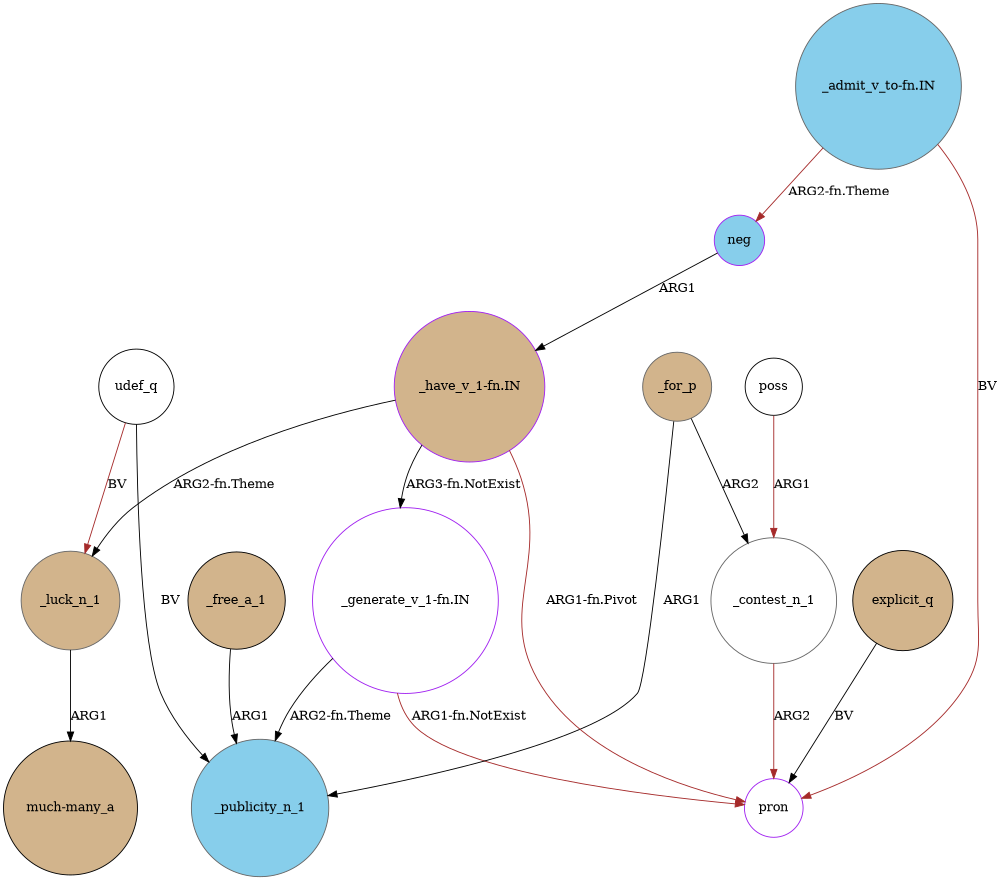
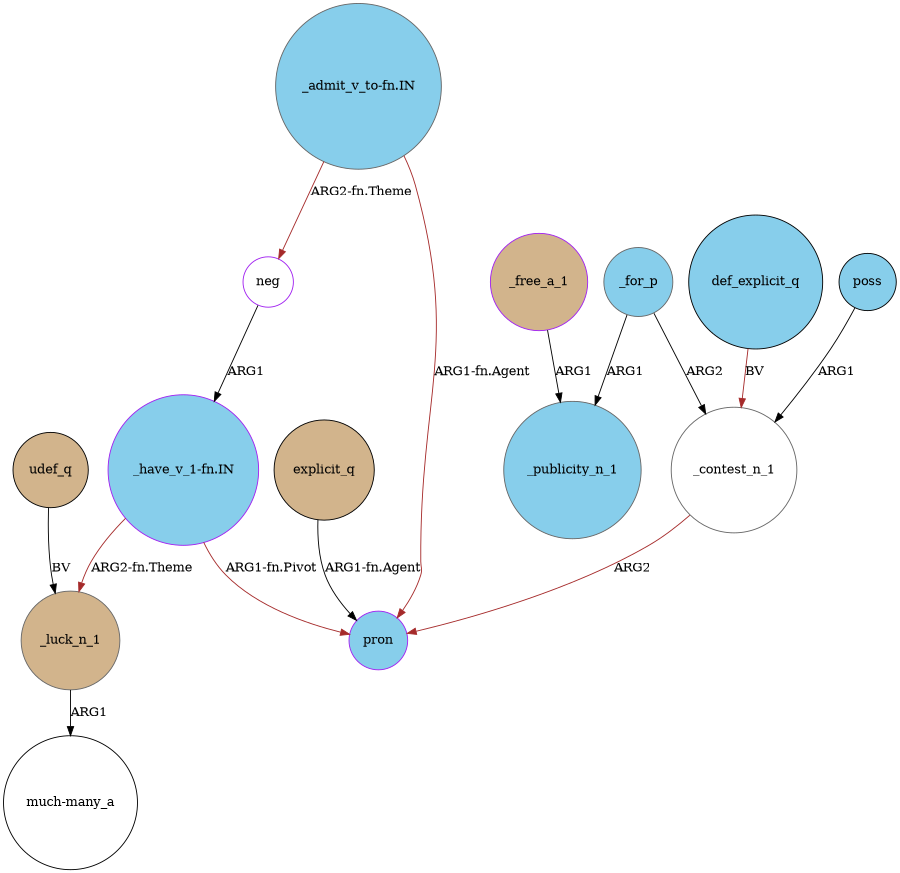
(739, 240) -> (268, 282)
none -> (756, 282)
(136, 387) -> (51, 470)
(470, 387) -> (183, 470)
(677, 387) -> (638, 282)
(774, 387) -> (868, 282)
(987, 387) -> (482, 372)
(233, 450) -> (100, 548)
(774, 472) -> (821, 363)
(107, 484) -> (49, 546)
(144, 597) -> none
(237, 601) -> (539, 282)
(405, 601) -> none
(844, 716) -> (373, 568)
(71, 808) -> (71, 803)
(774, 808) -> (378, 640)
